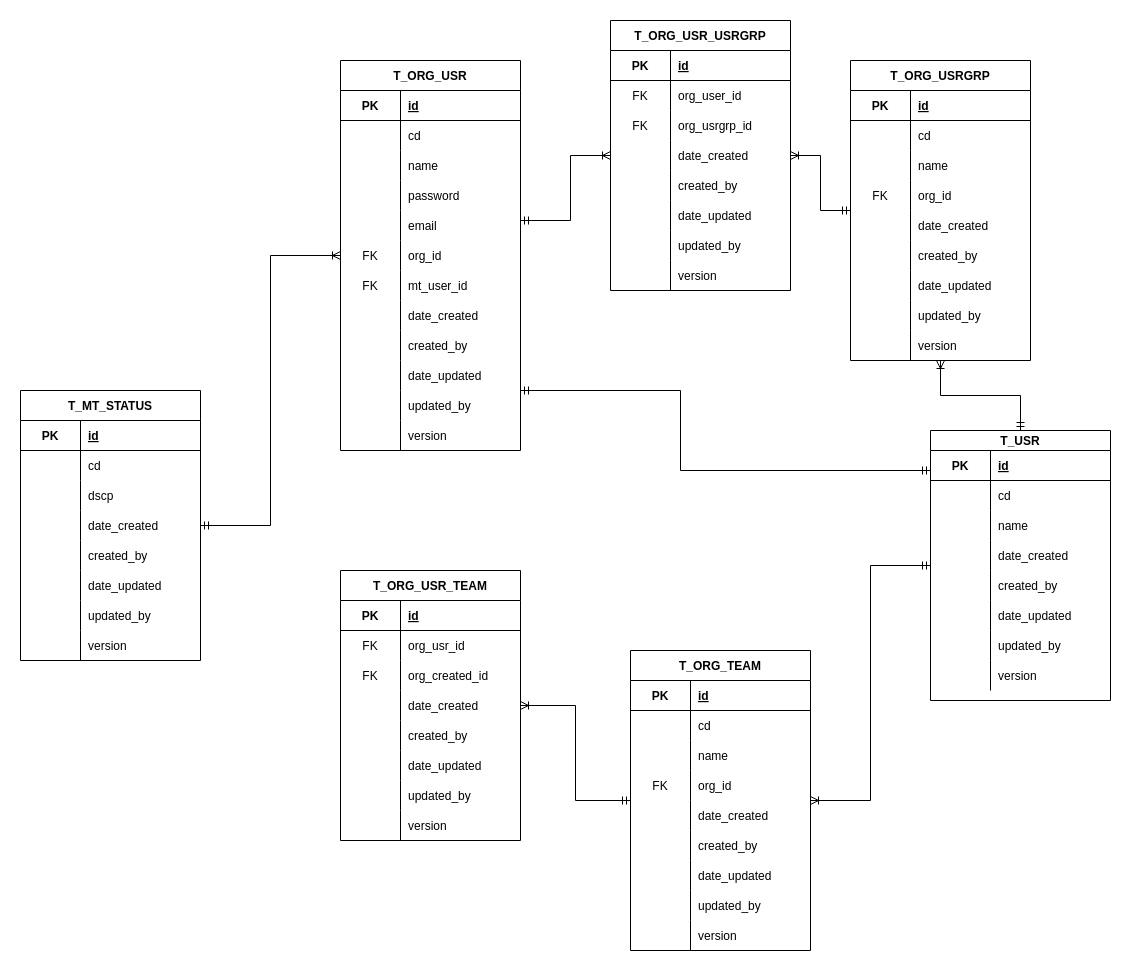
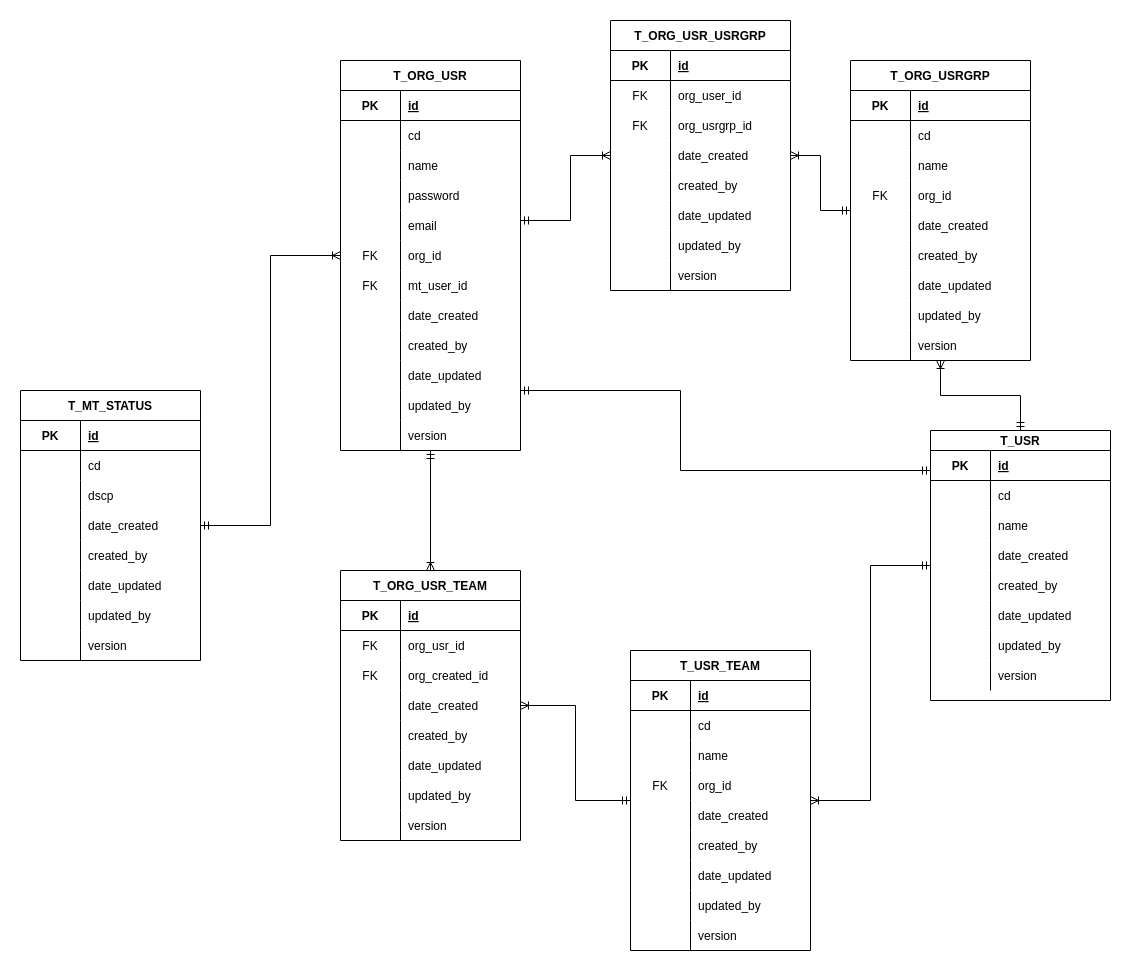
none -> (431, 512)
(720, 666) -> (720, 666)
